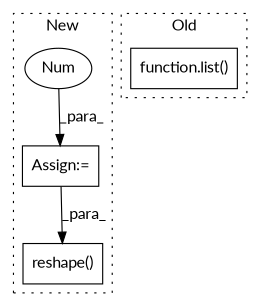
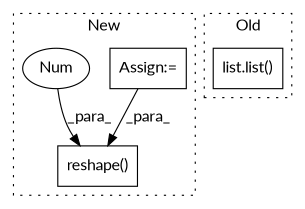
(184, 68) -> (248, 68)
(59, 112) -> (63, 114)
